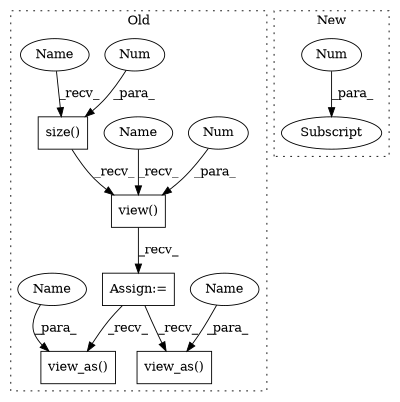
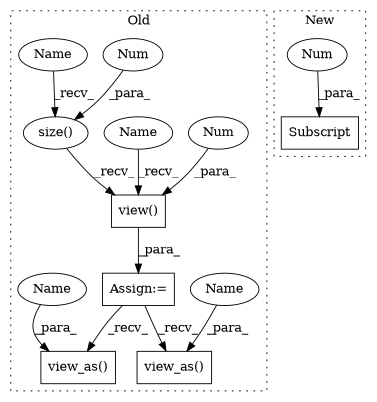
(63, 133) -> (56, 133)
(332, 133) -> (320, 133)
(159, 250) -> (159, 250)
